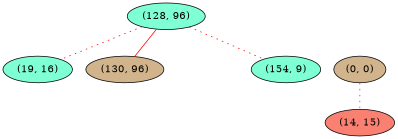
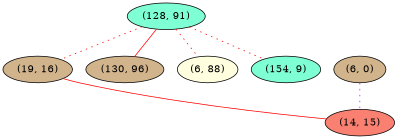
(166, 16) -> (166, 16)
(38, 69) -> (38, 69)
none -> (208, 69)
(360, 69) -> (360, 69)
none -> (194, 103)
